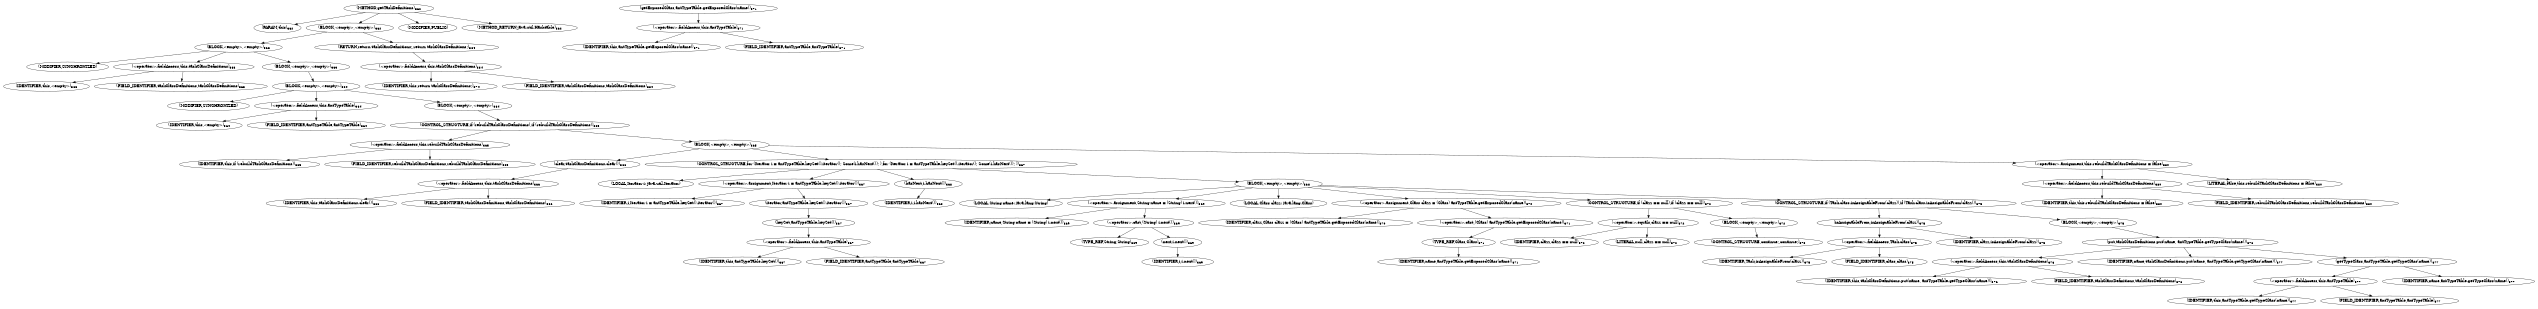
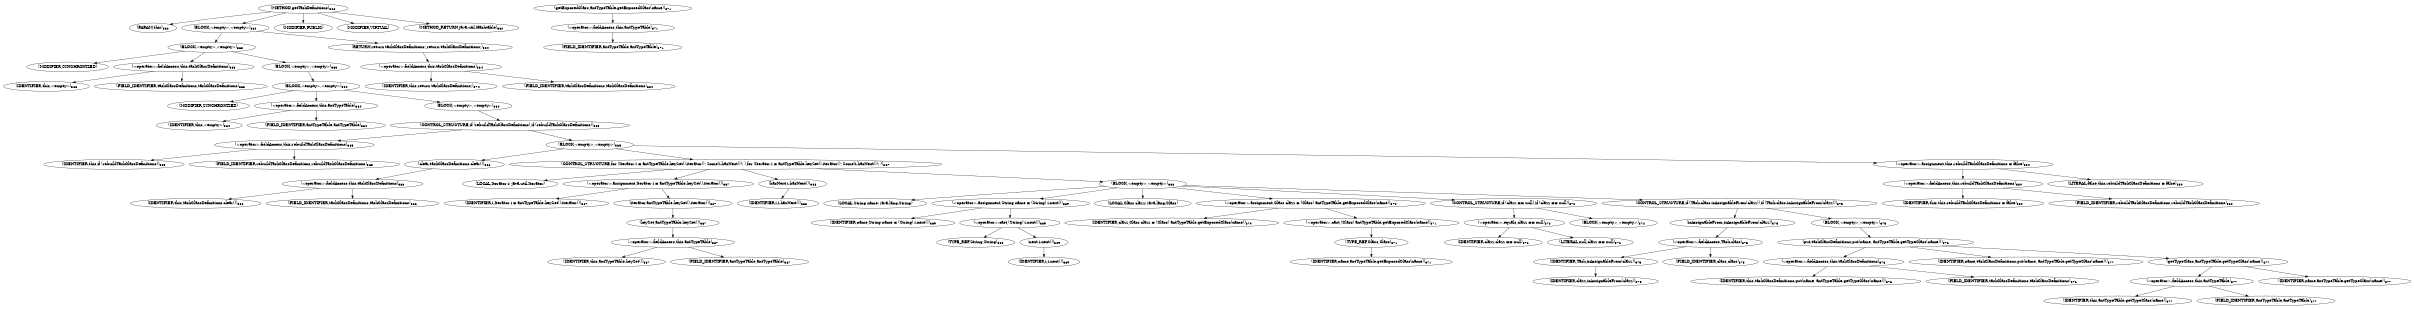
none -> (368, 28)
(641, 47) -> none
(1938, 232) -> (1596, 270)
(1758, 242) -> none
